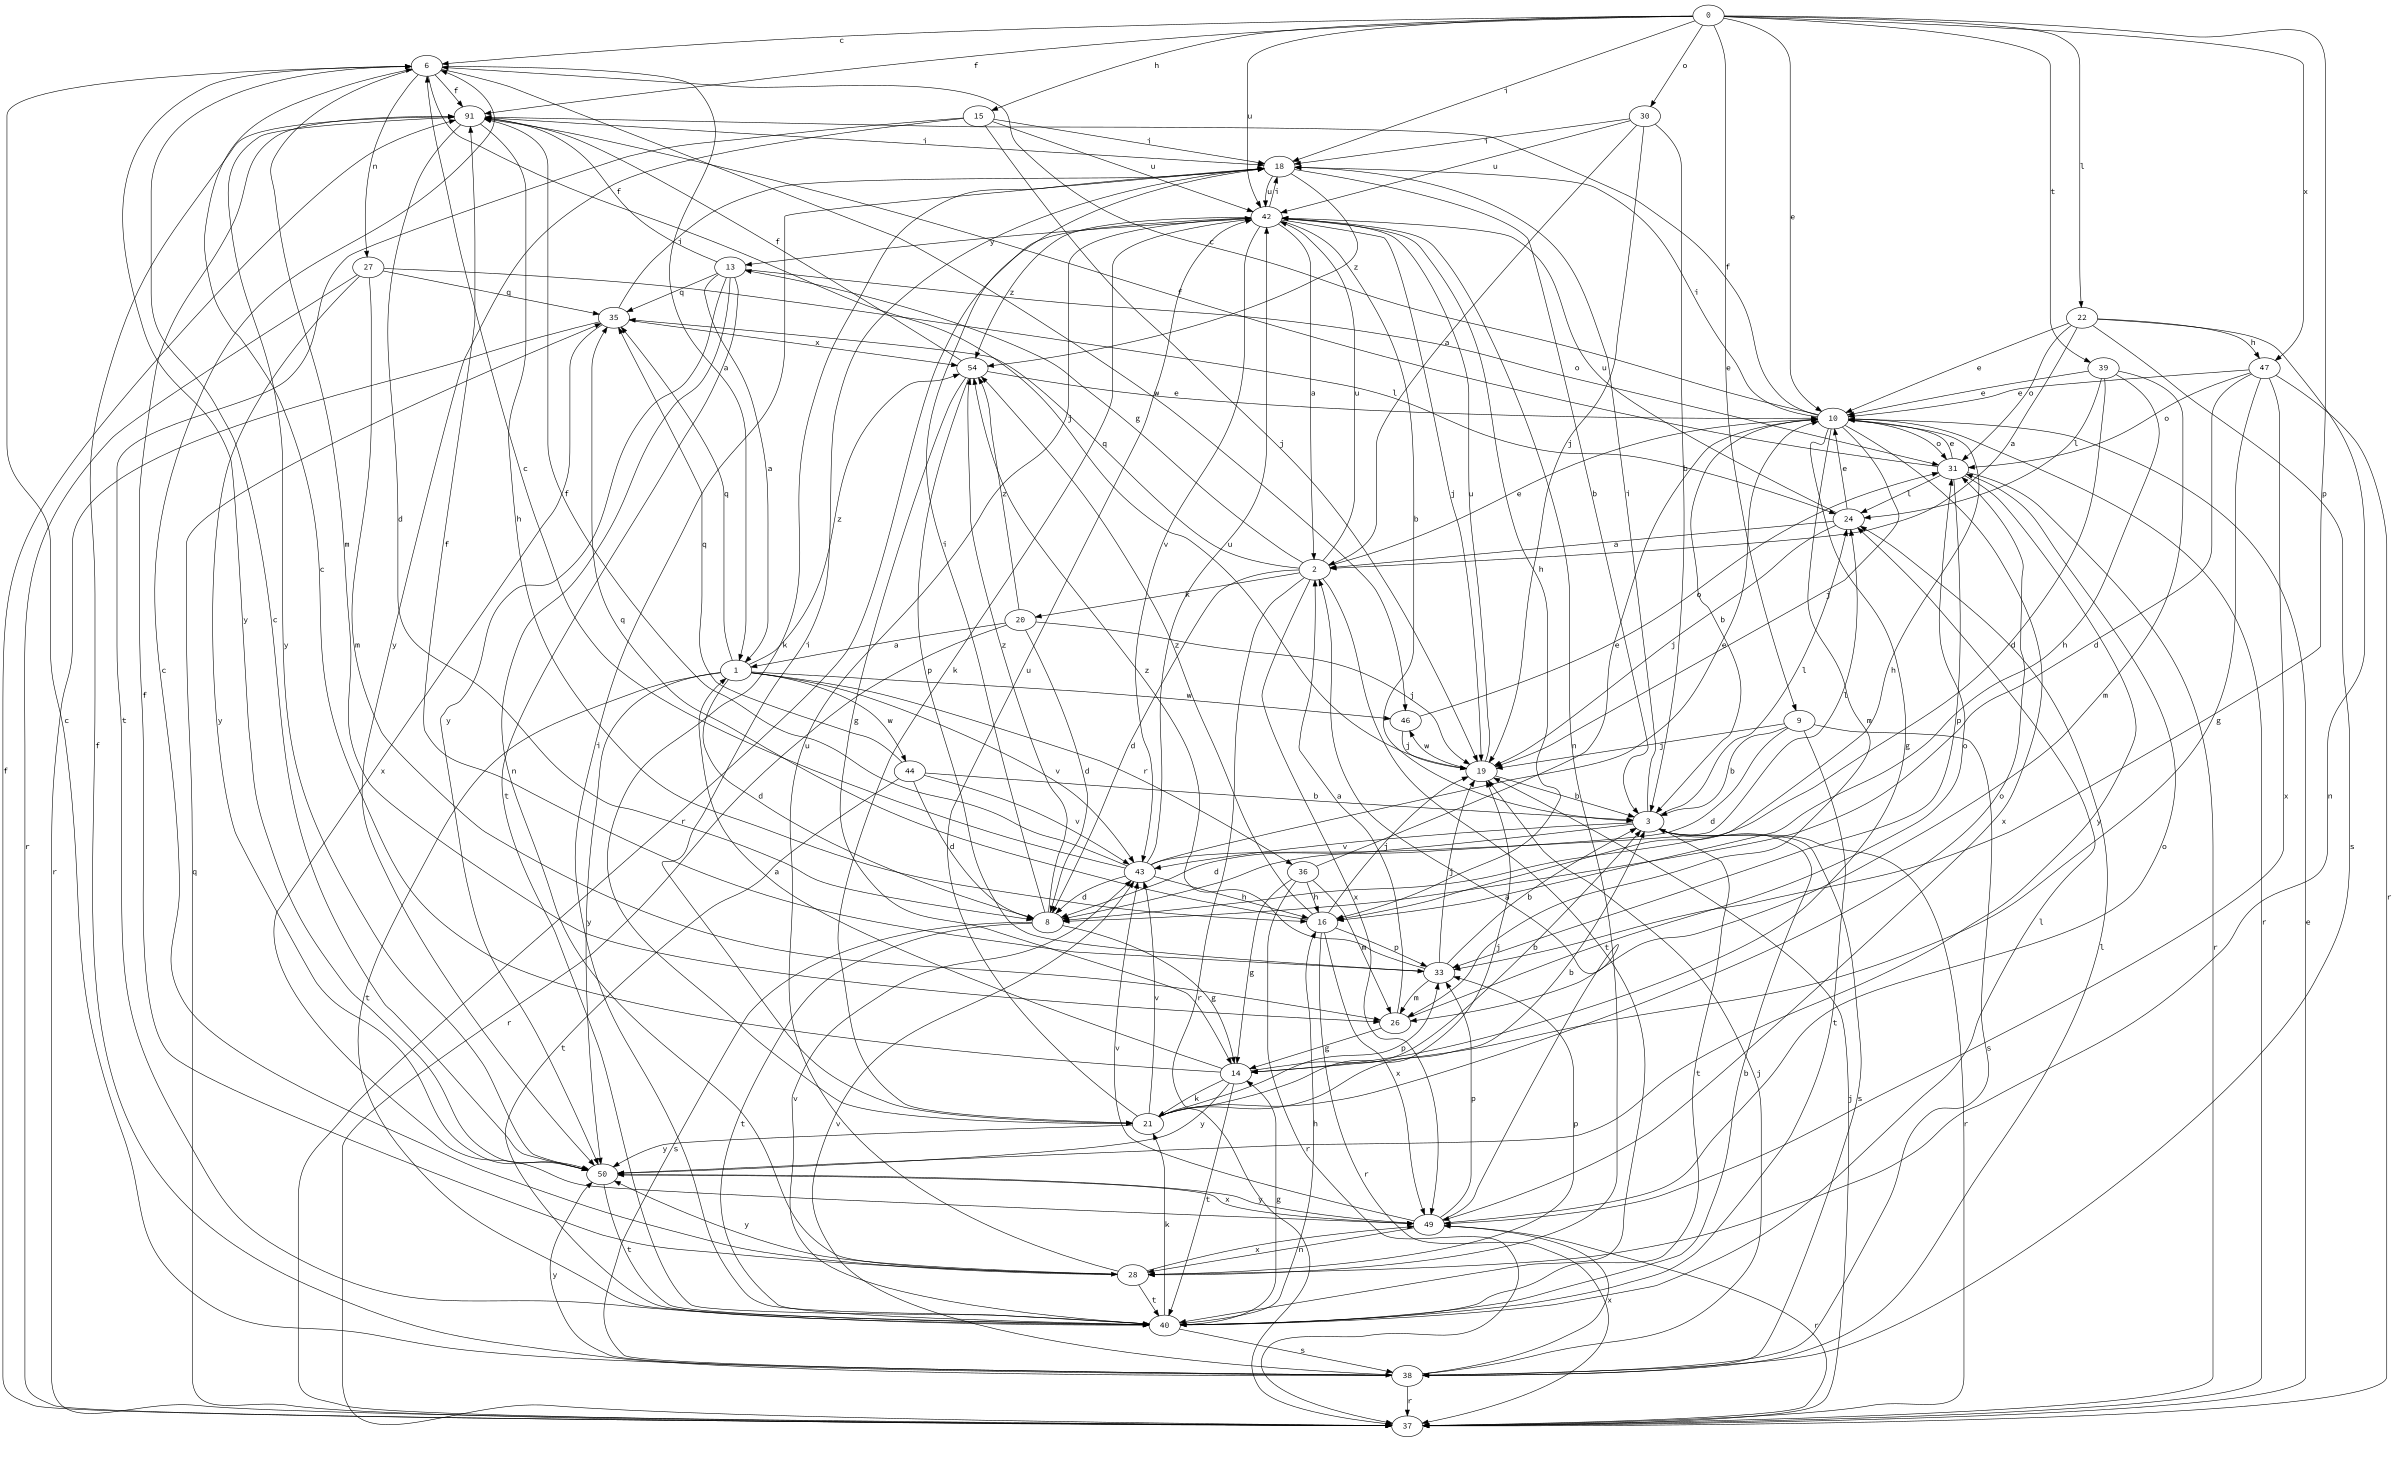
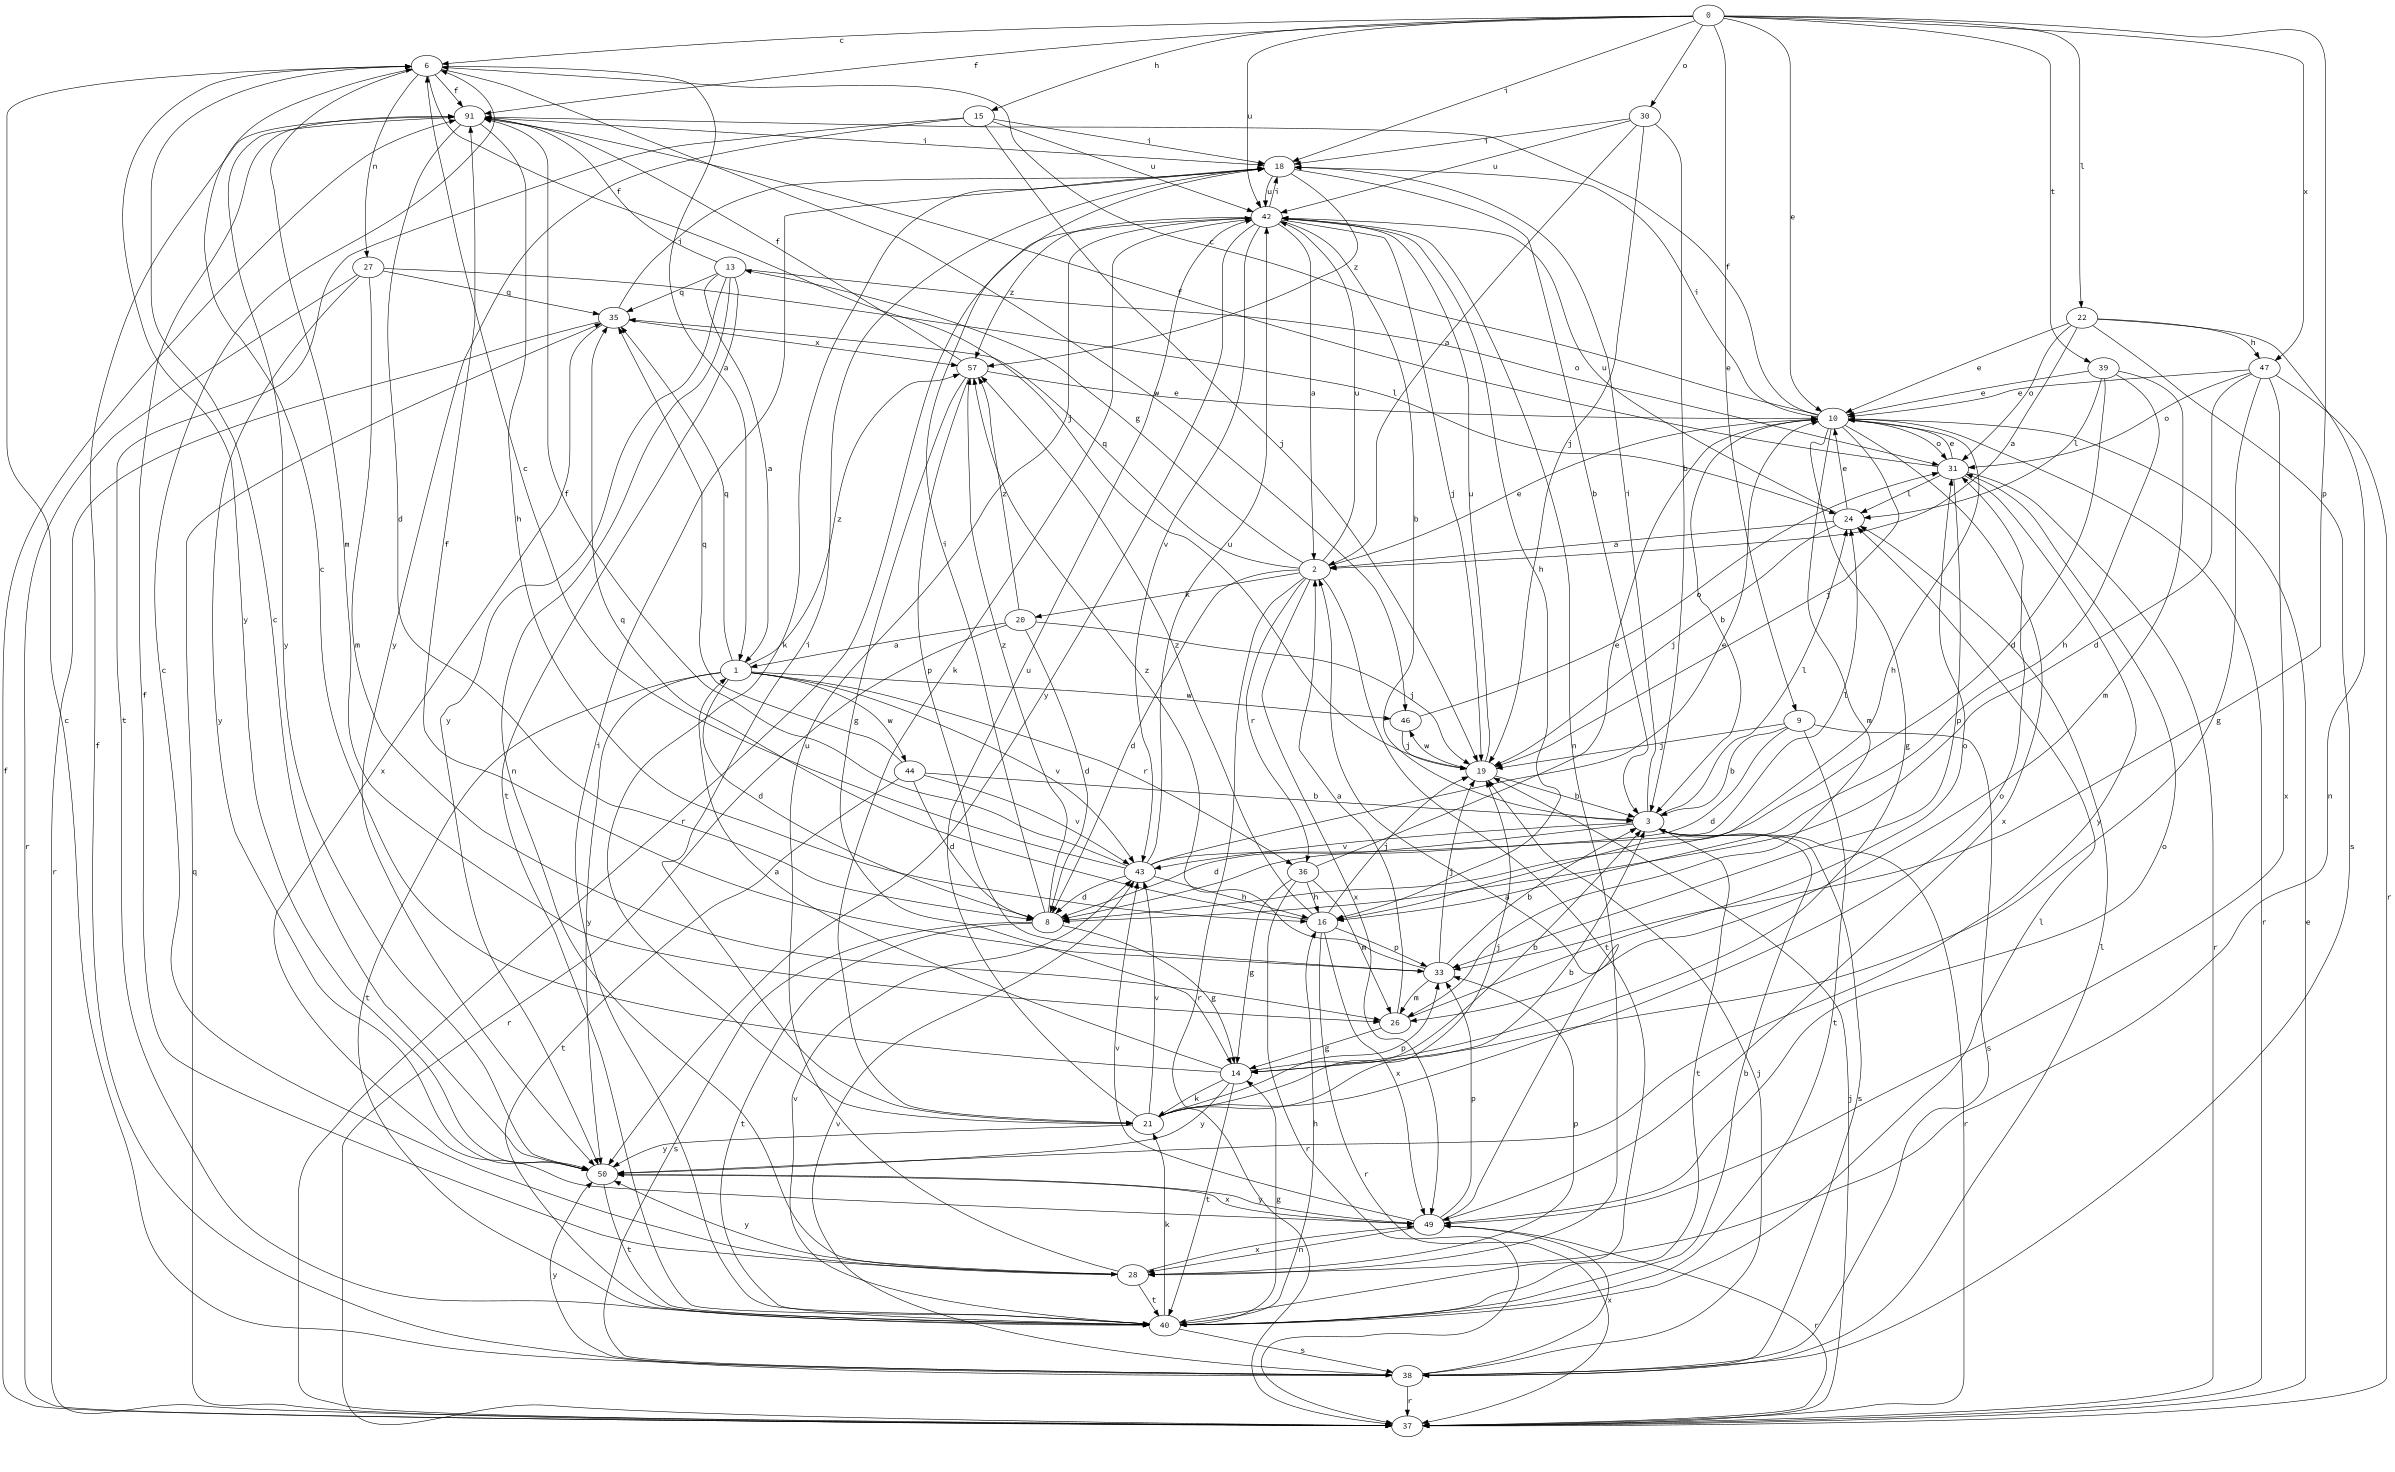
(1013, 236) -> (1013, 742)
(972, 368) -> (972, 368)
none -> (1248, 717)
